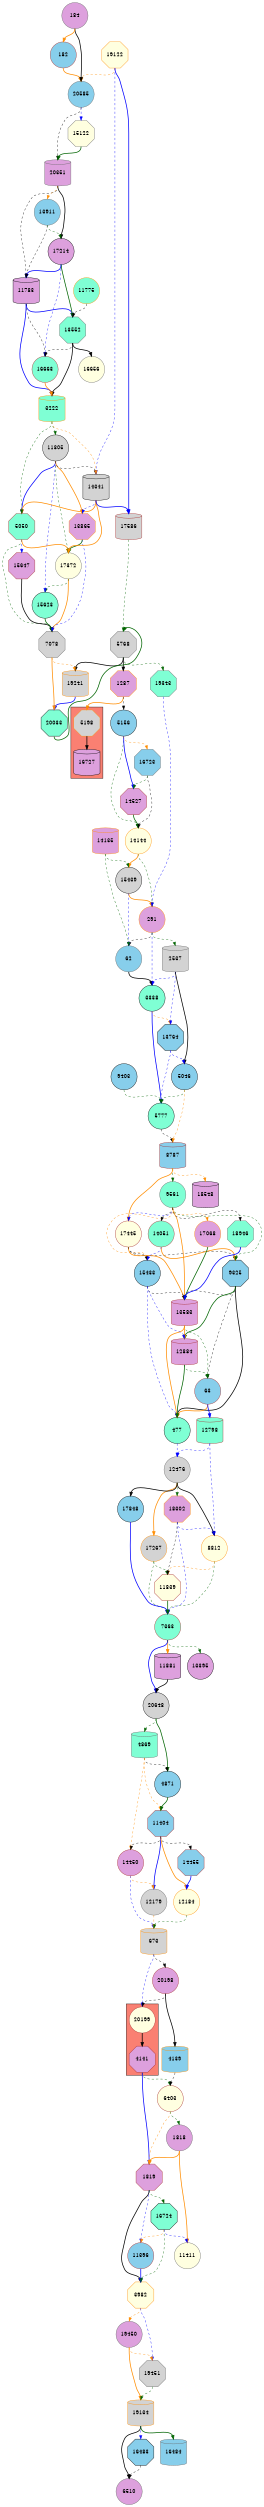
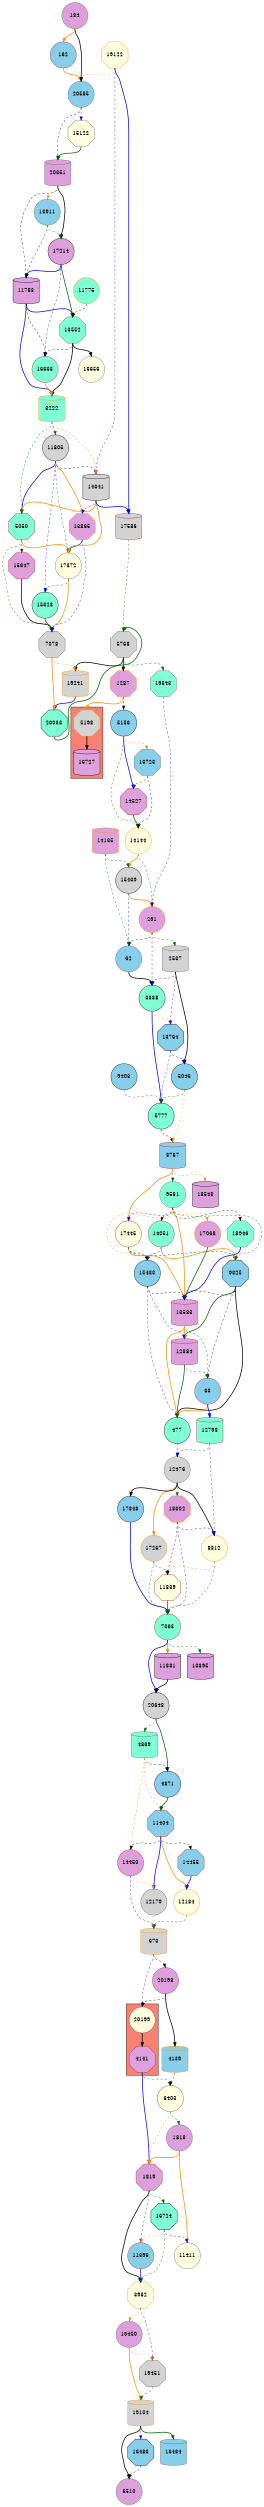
(200, 1666) -> (200, 1666)
